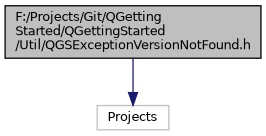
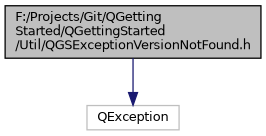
(133, 118) -> (133, 118)
